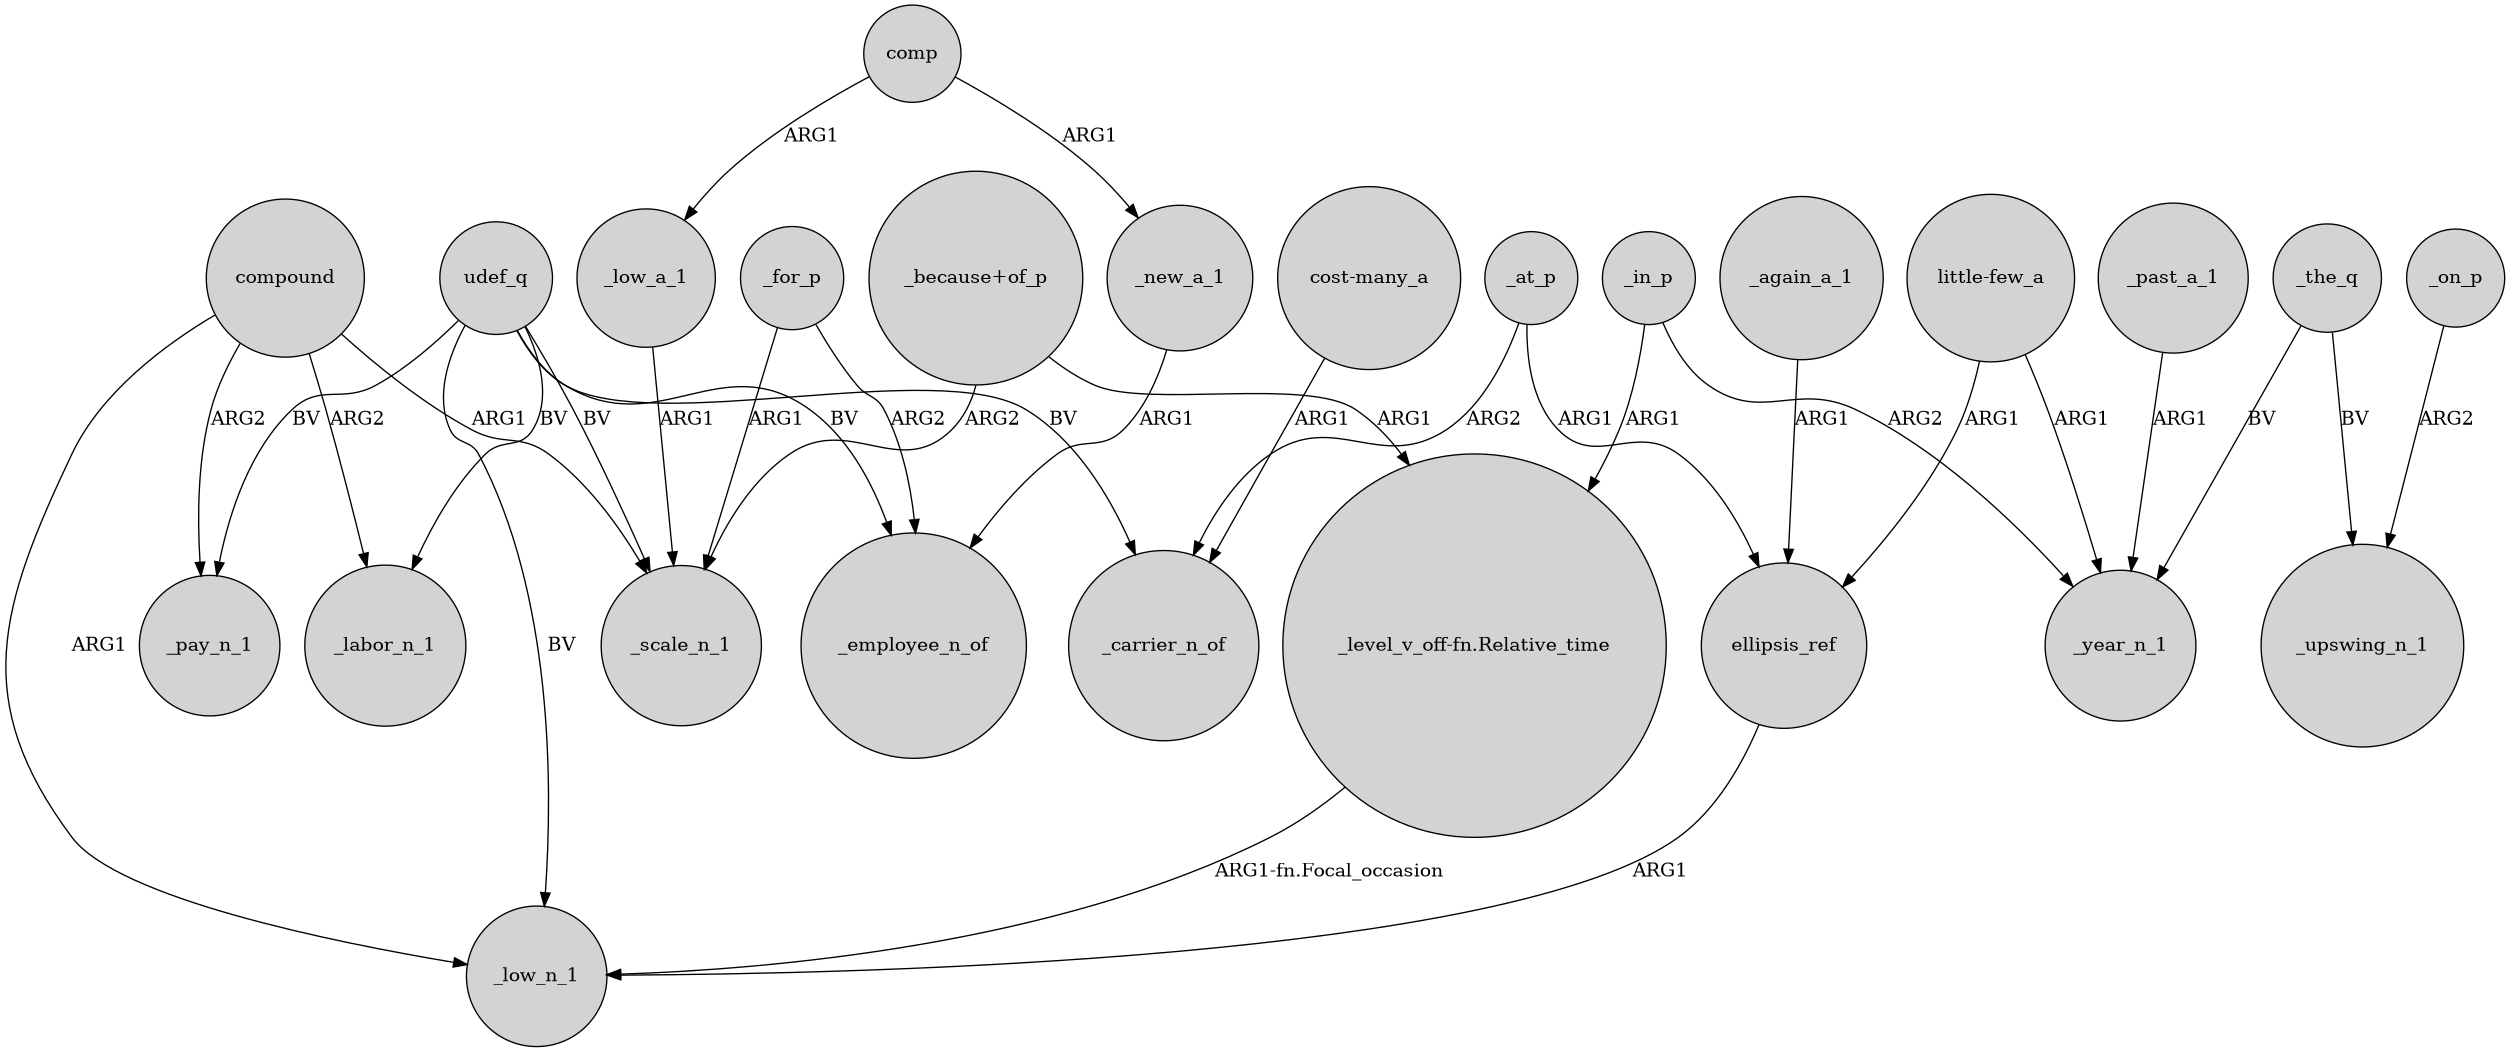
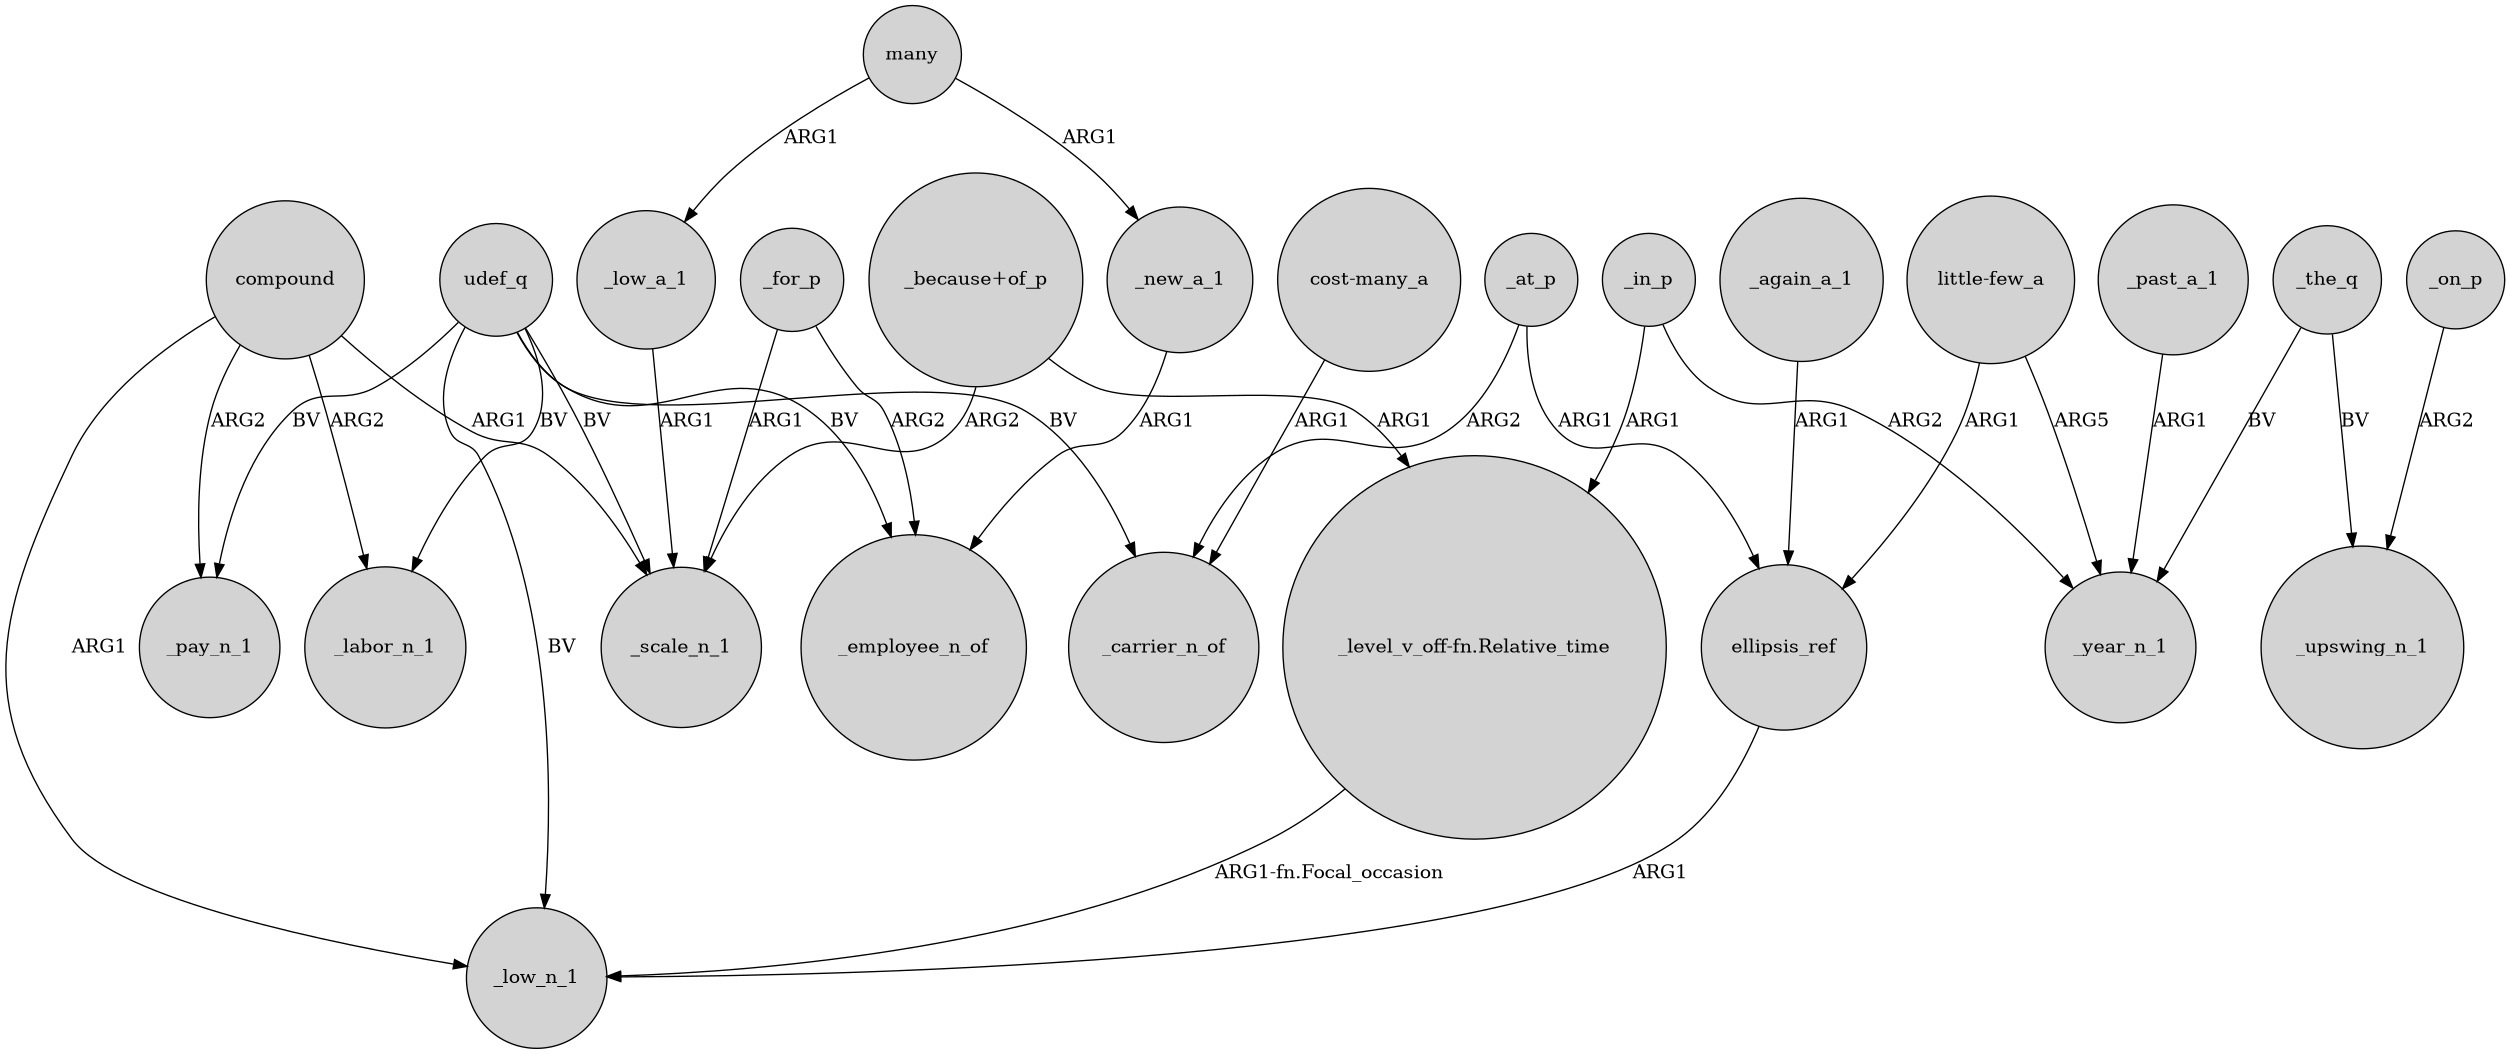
(912, 54) -> (912, 55)
(2082, 420) -> (2082, 421)
